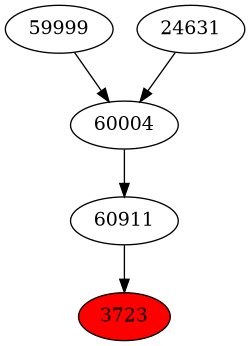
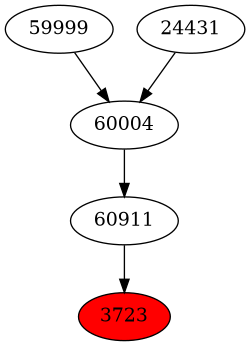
(191, 29) -> (191, 29)
